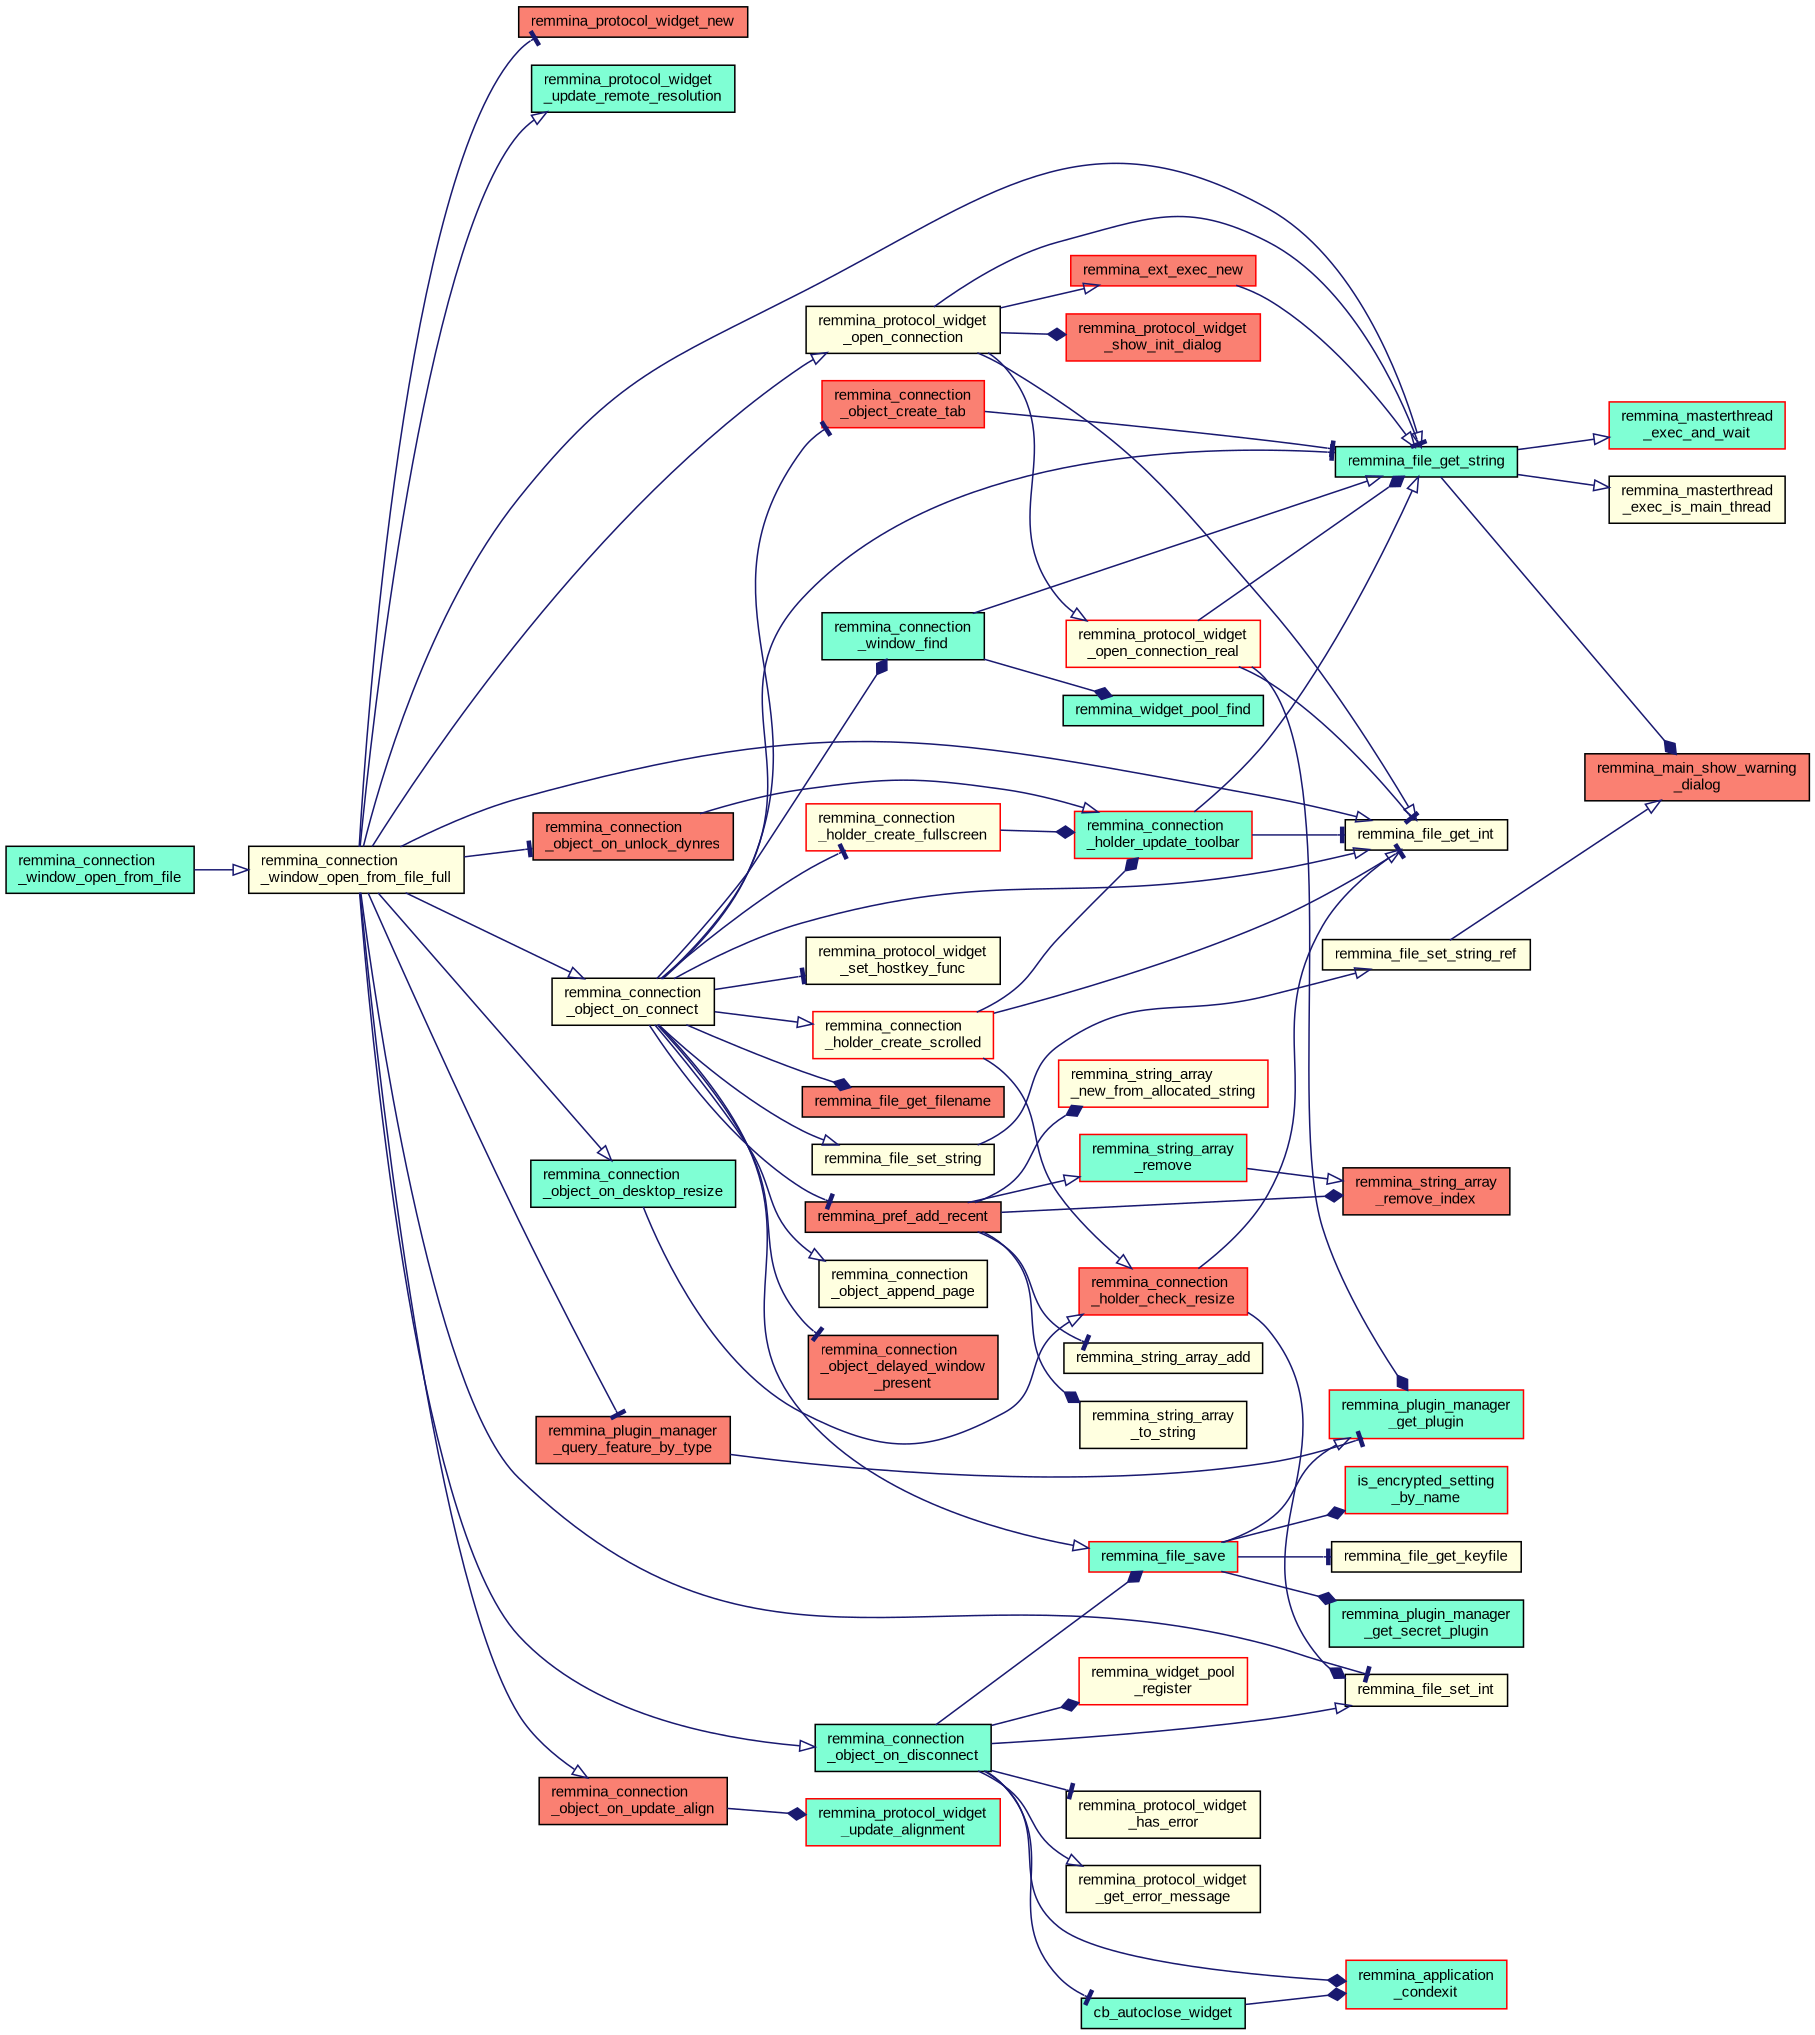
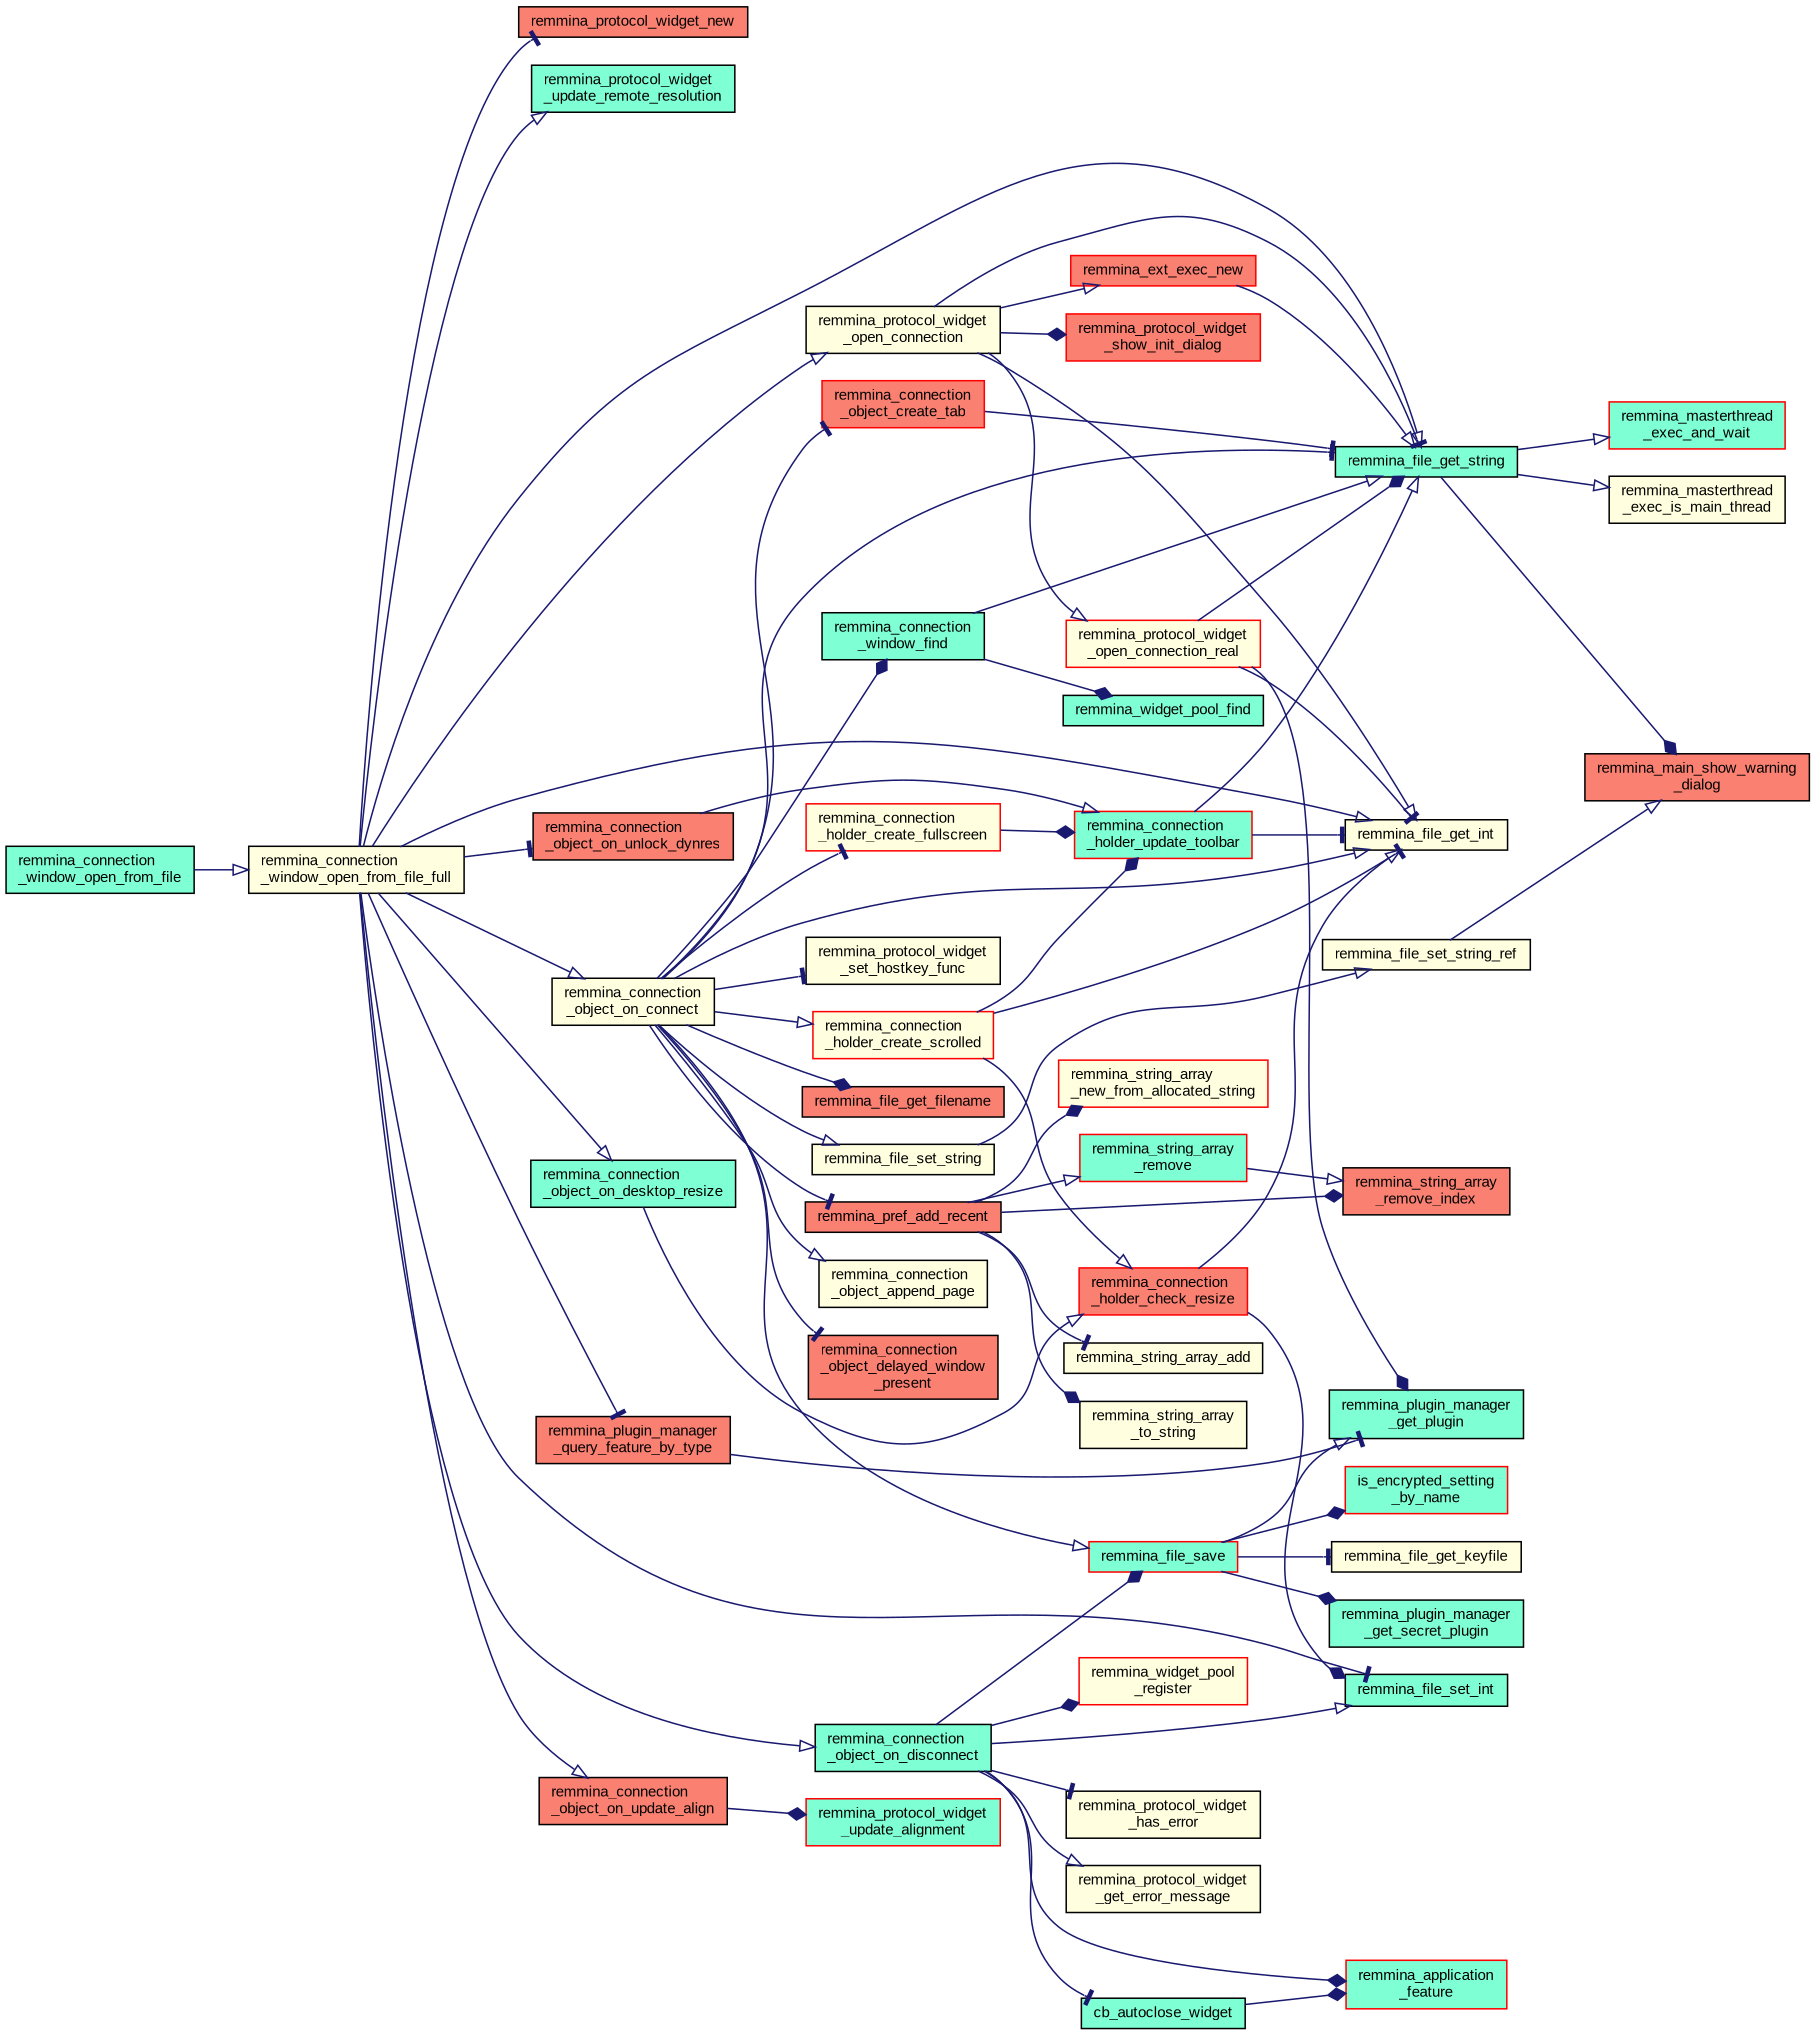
(1426, 1414) -> (1426, 1414)
(1426, 1690) -> (1426, 1690)
(1426, 1985) -> (1426, 1985)
